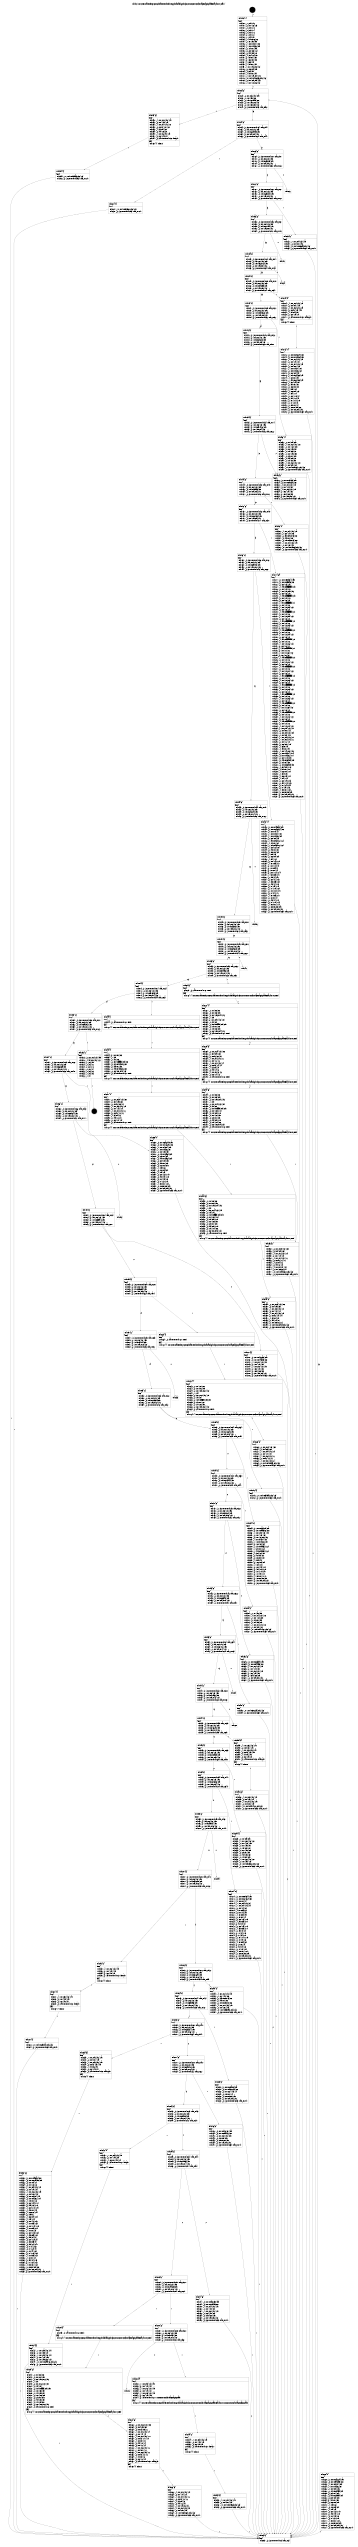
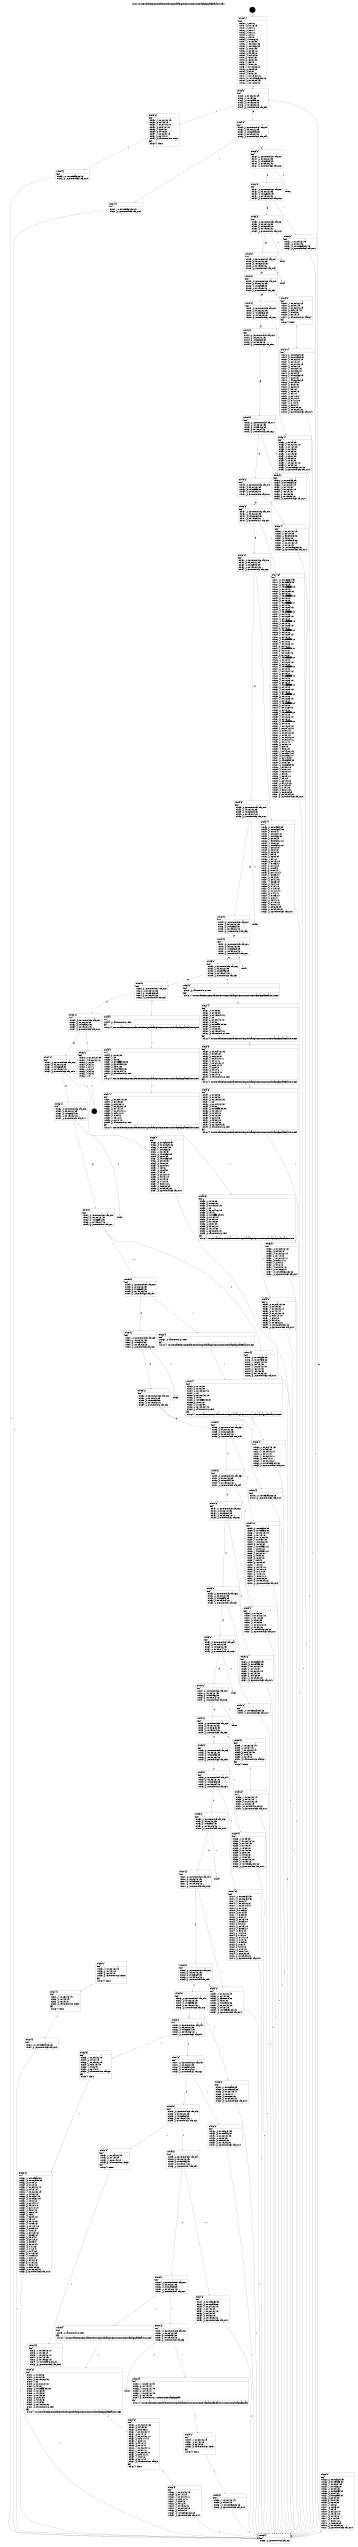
(154, 1925) -> (210, 1937)
